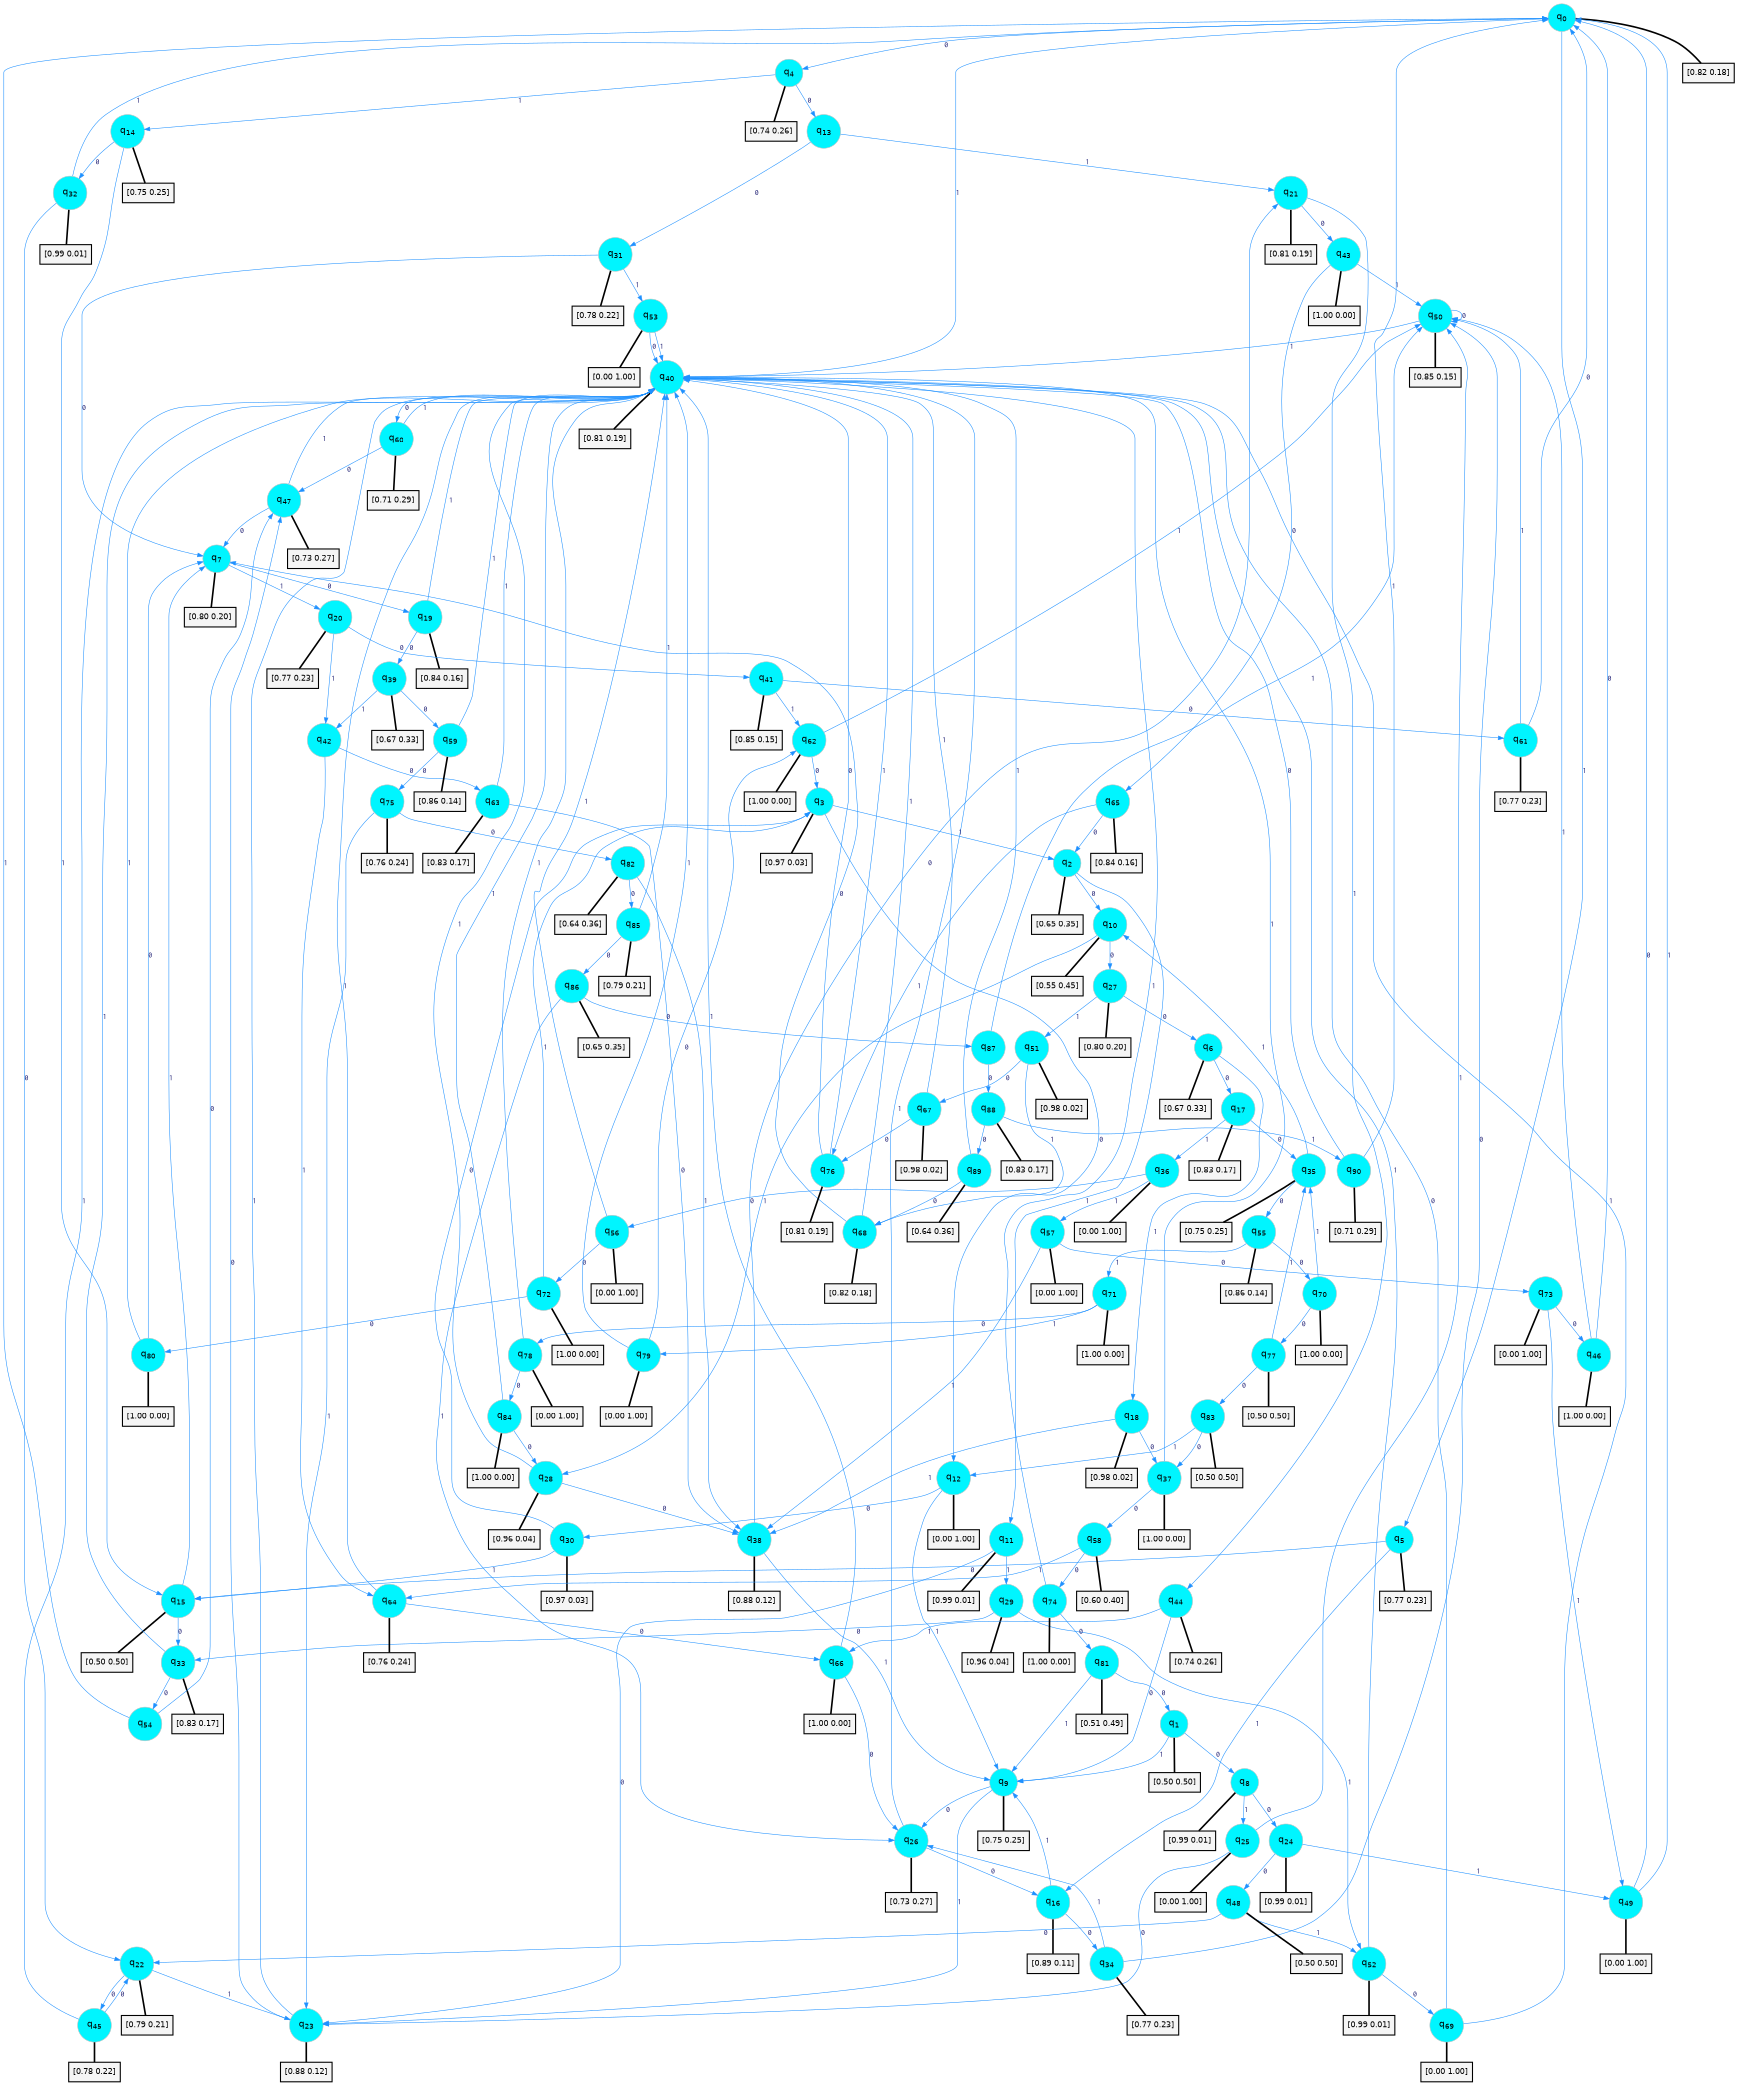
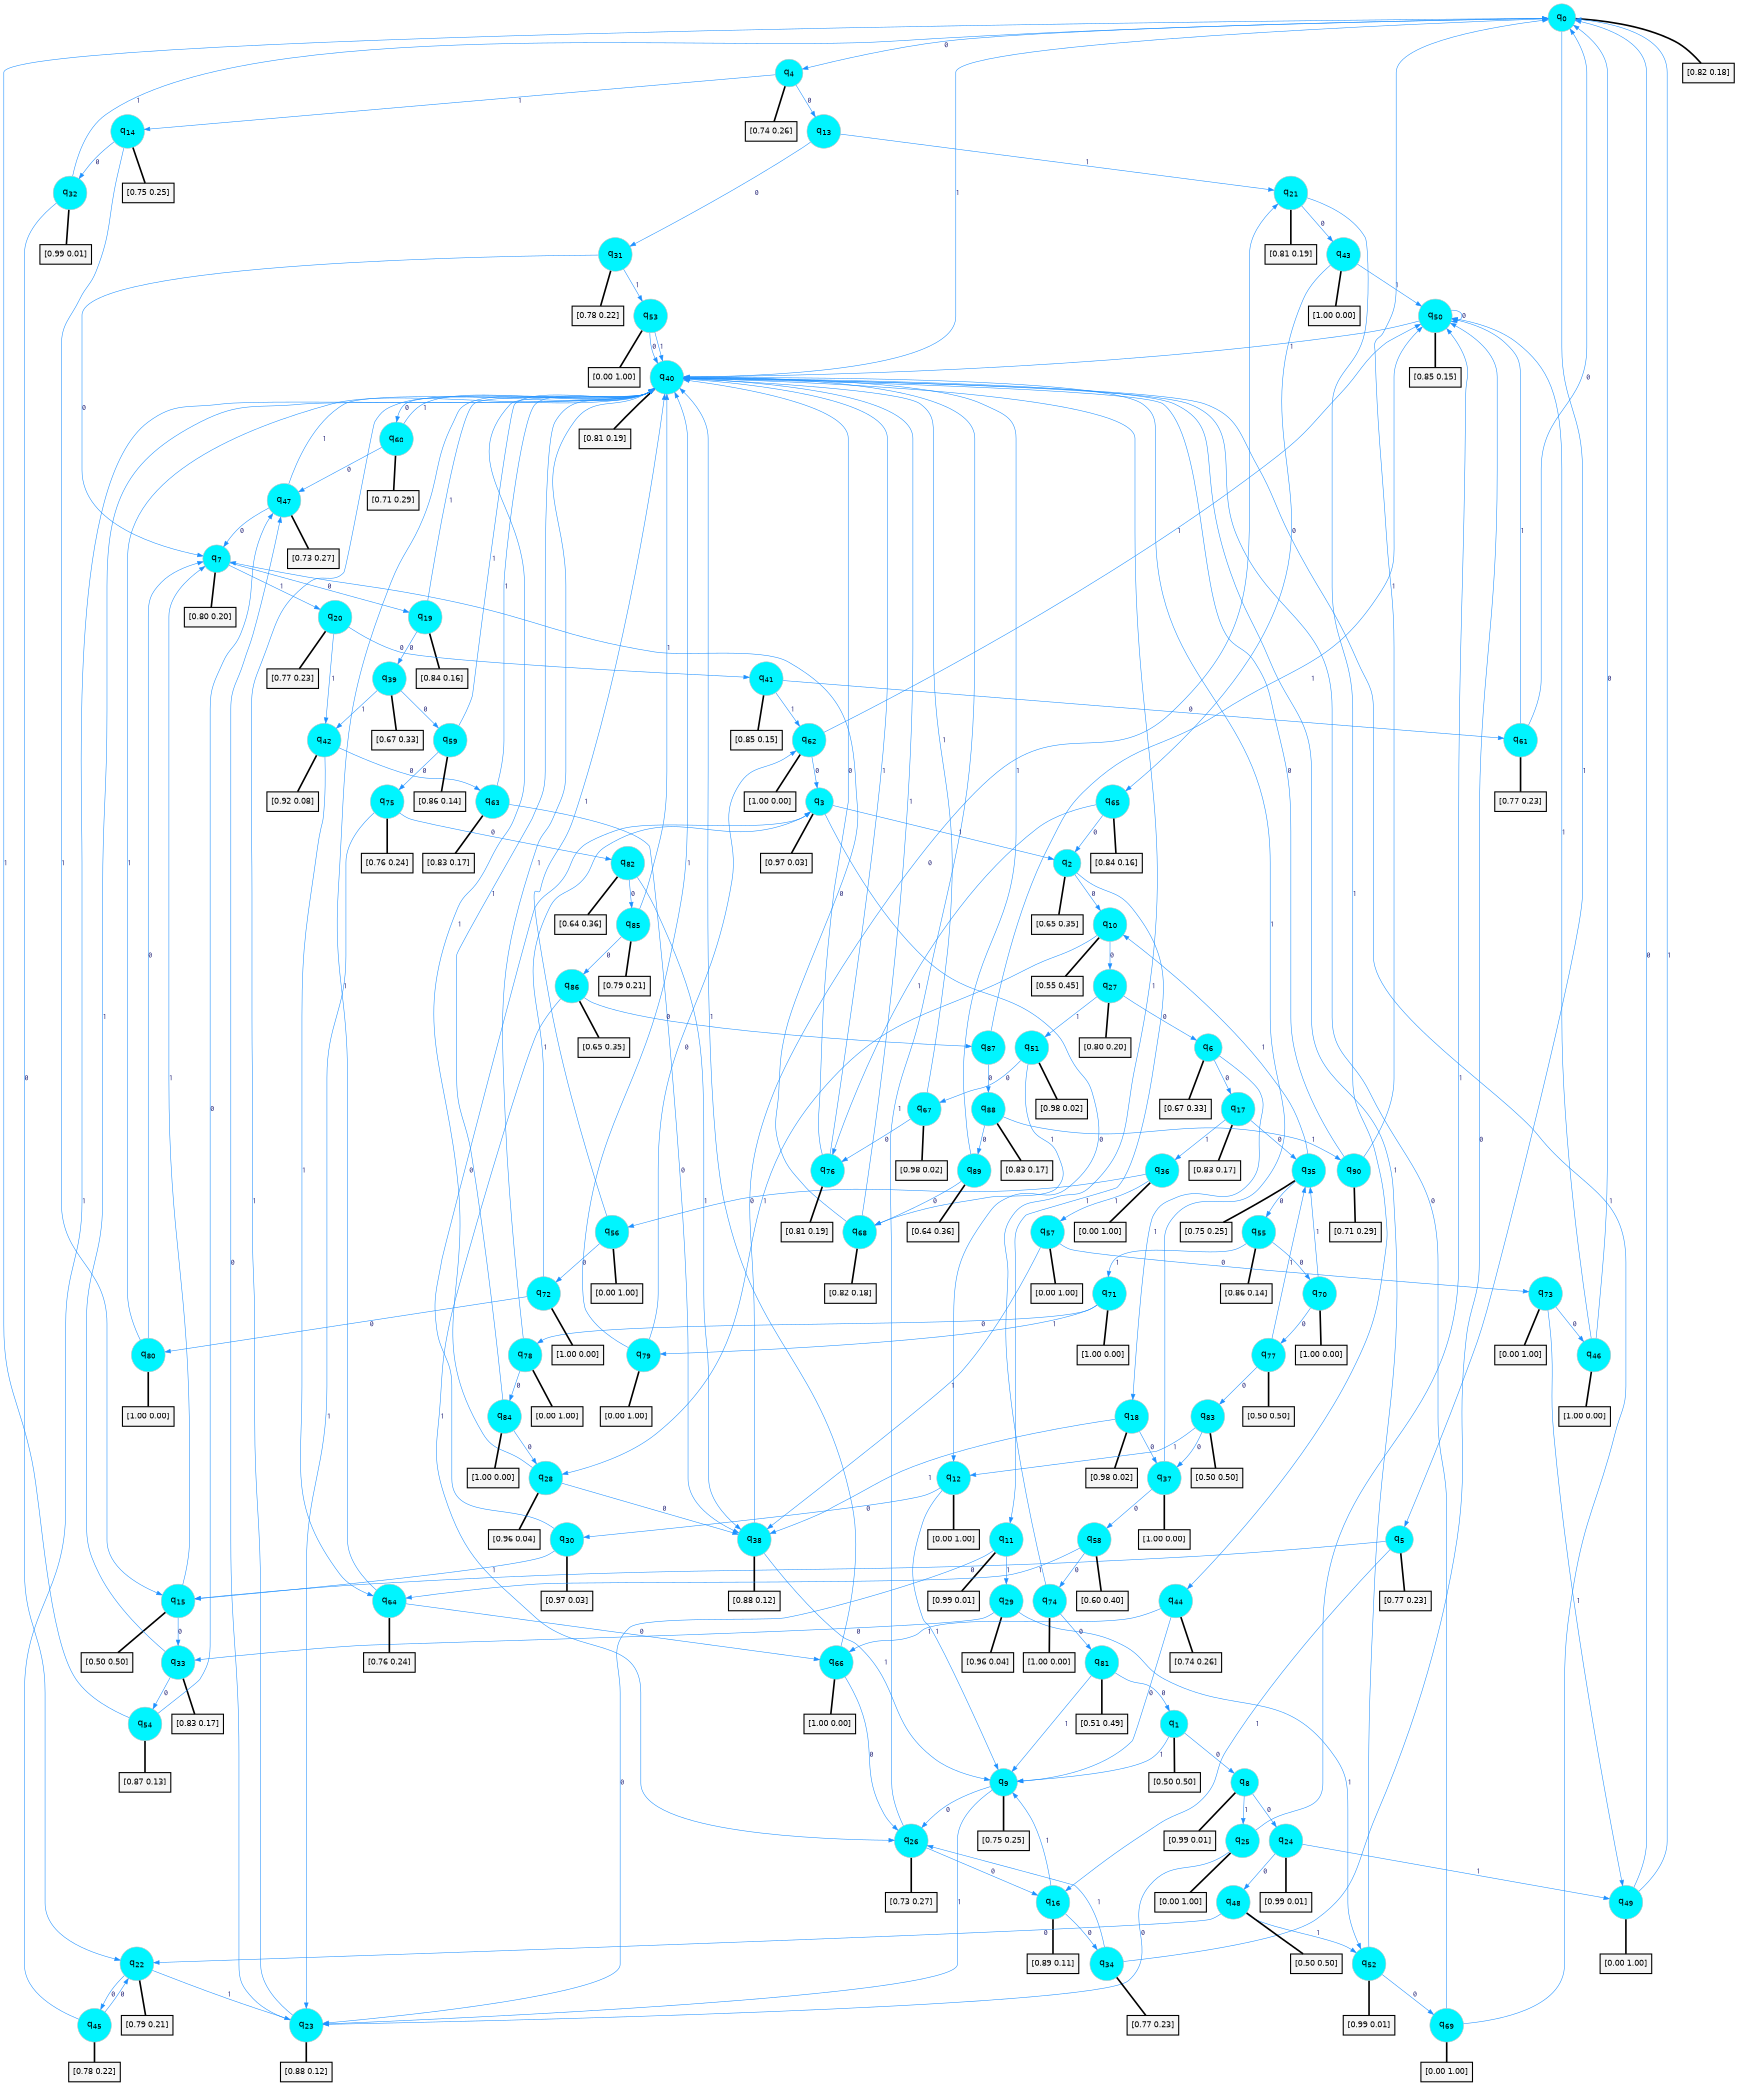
none -> (293, 802)
none -> (145, 1782)
